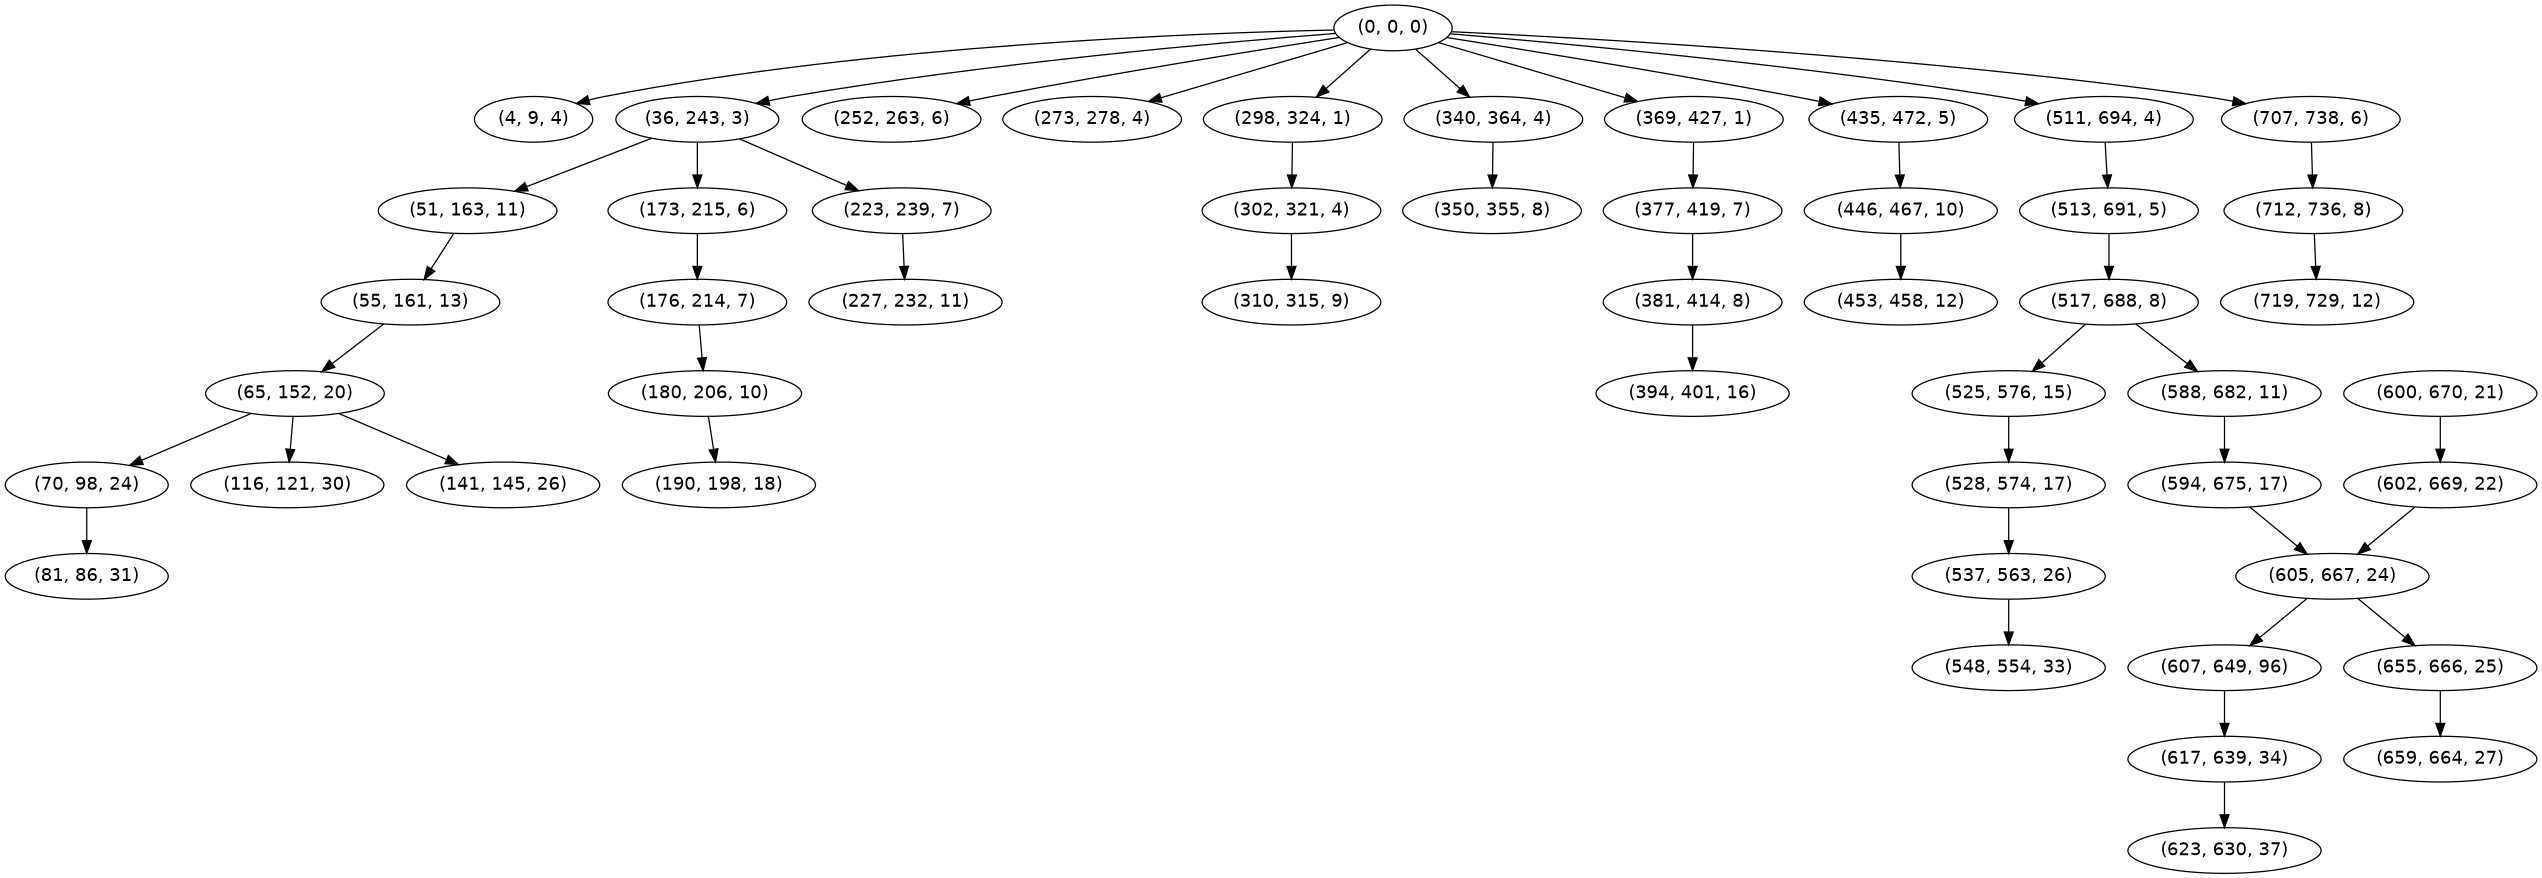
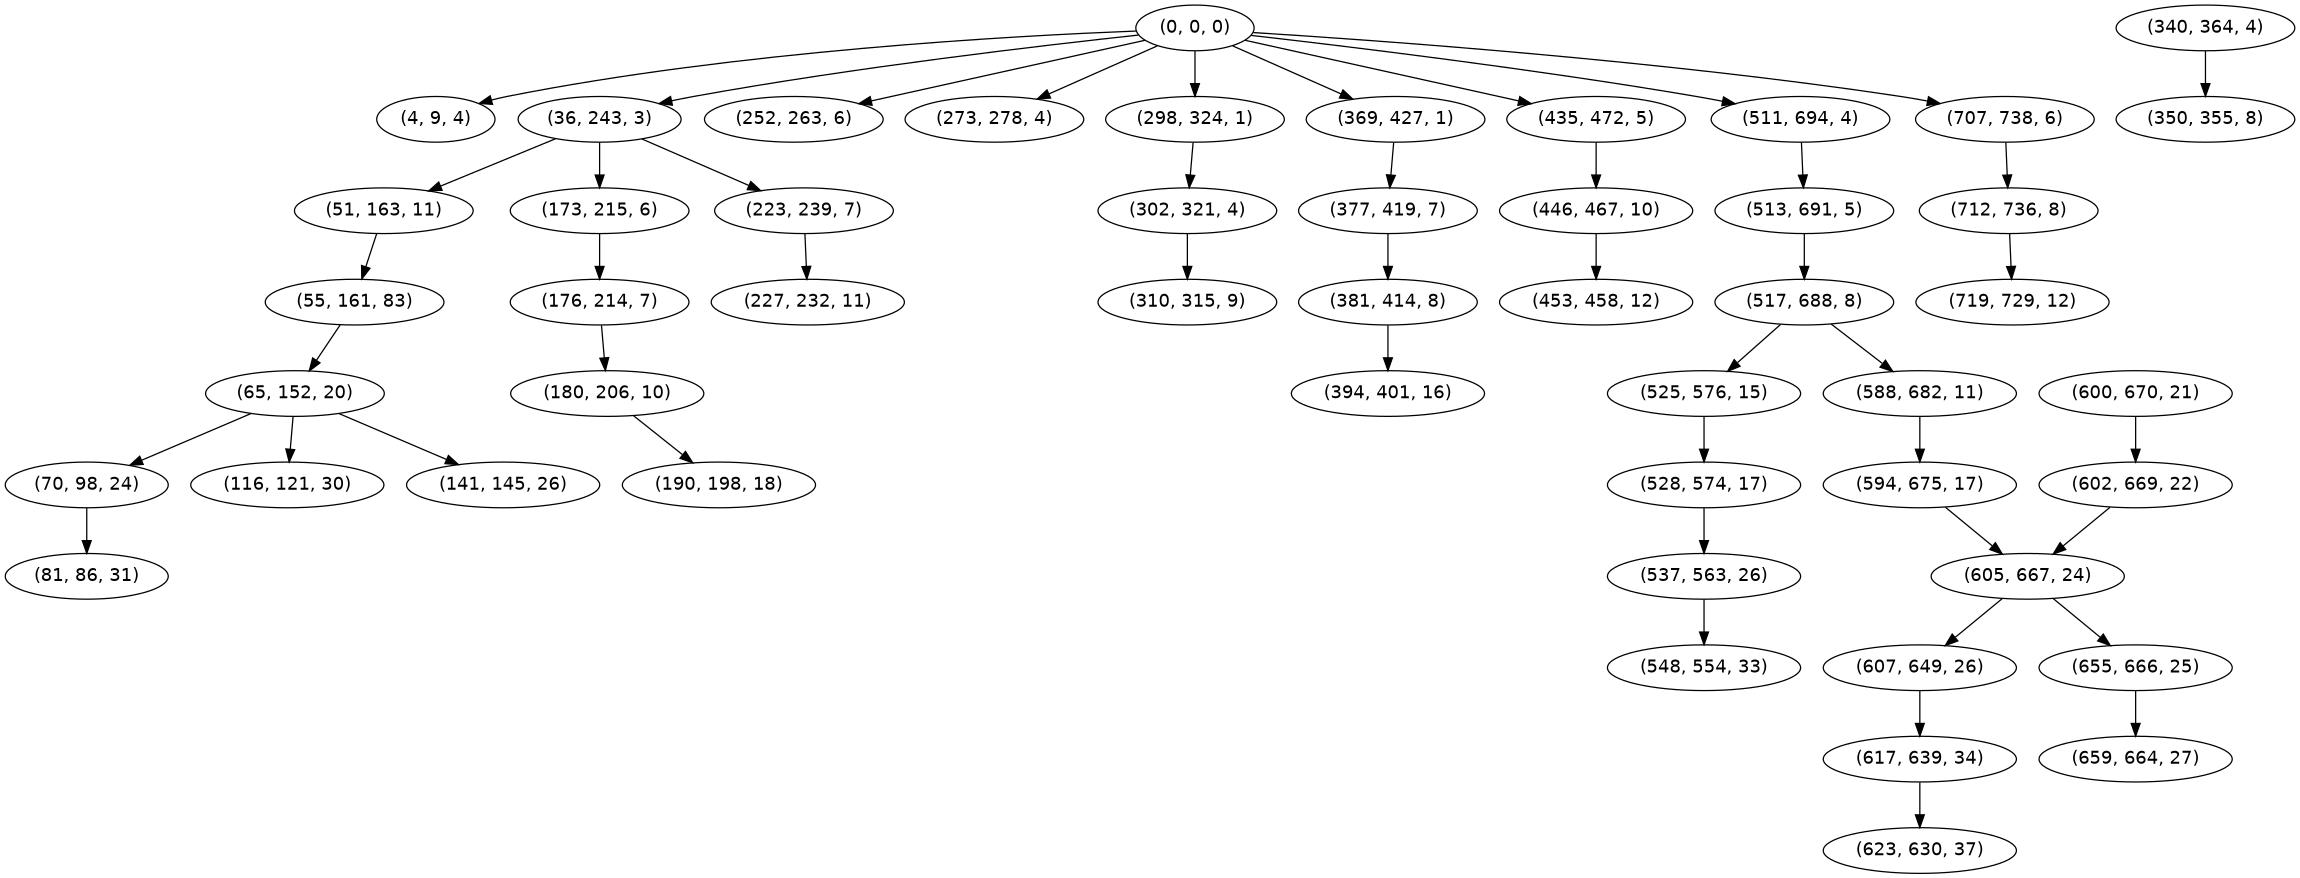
(1438, 69) -> none
(410, 302) -> (355, 302)
(2224, 668) -> (1920, 668)
